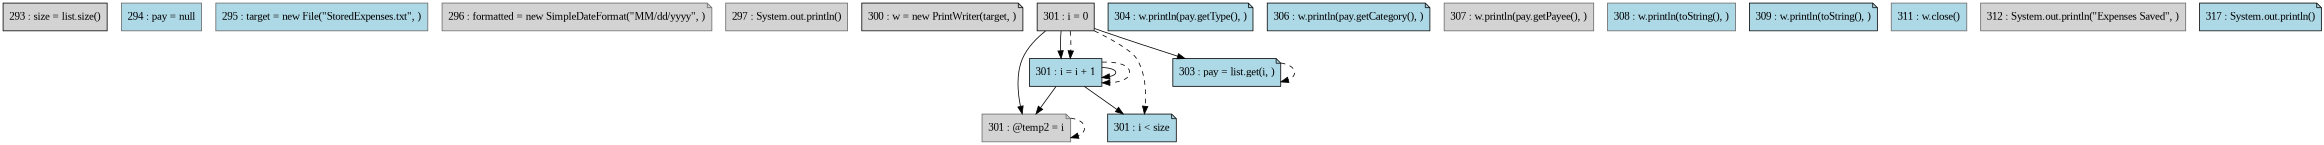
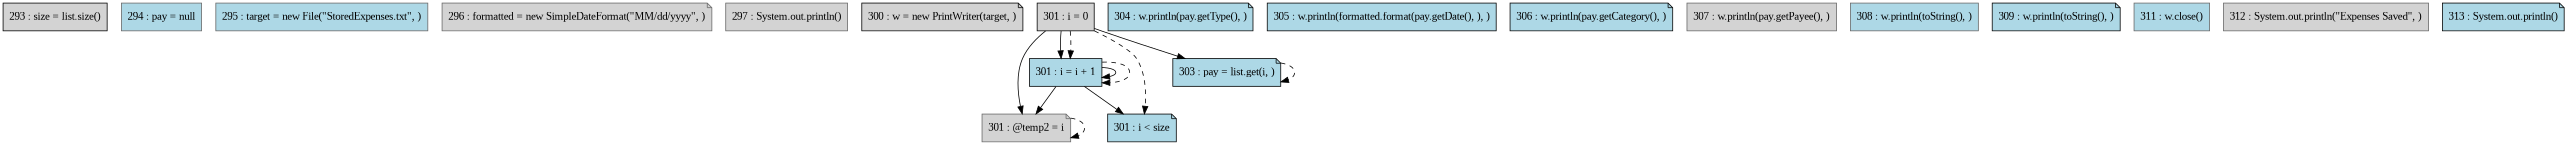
none -> (1382, 17)
(2260, 17) -> (2503, 17)
